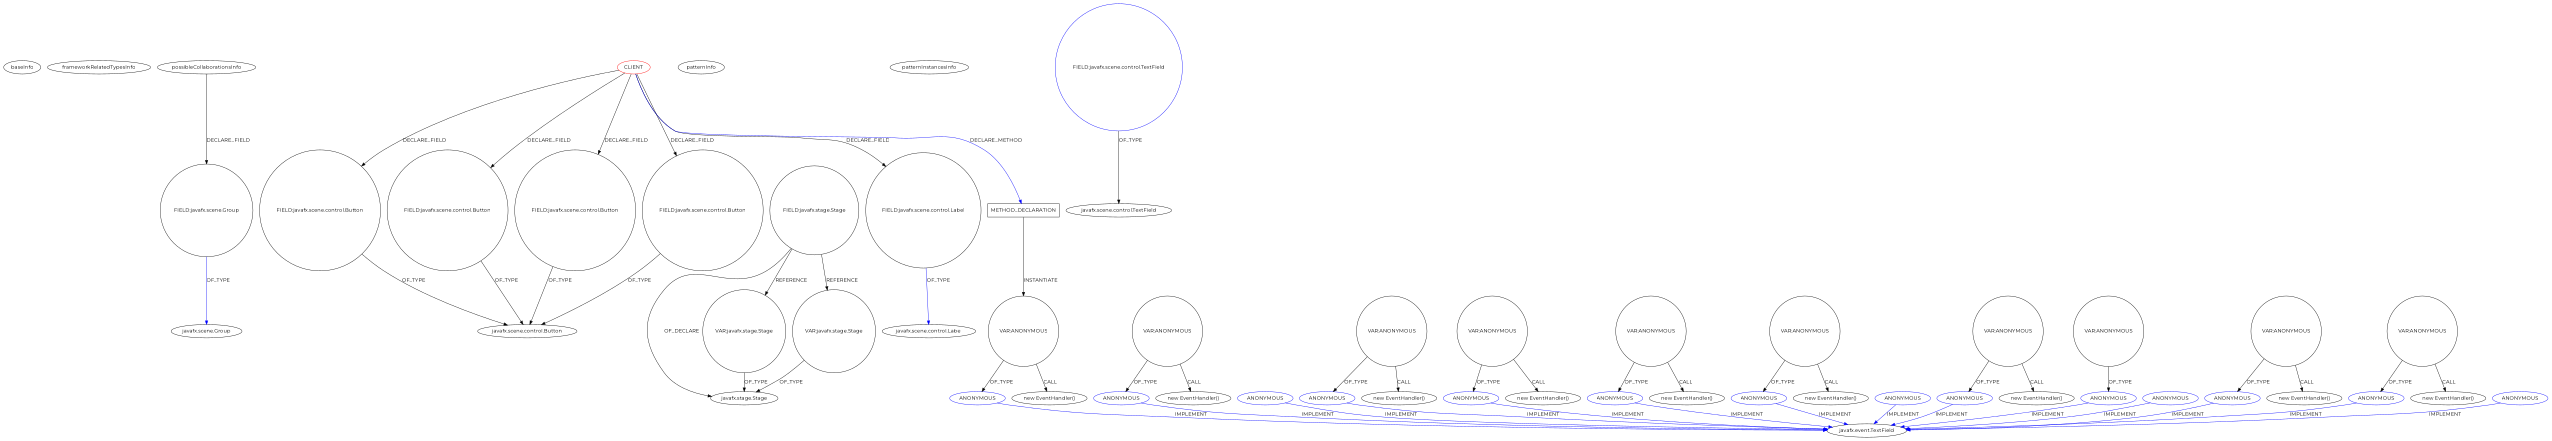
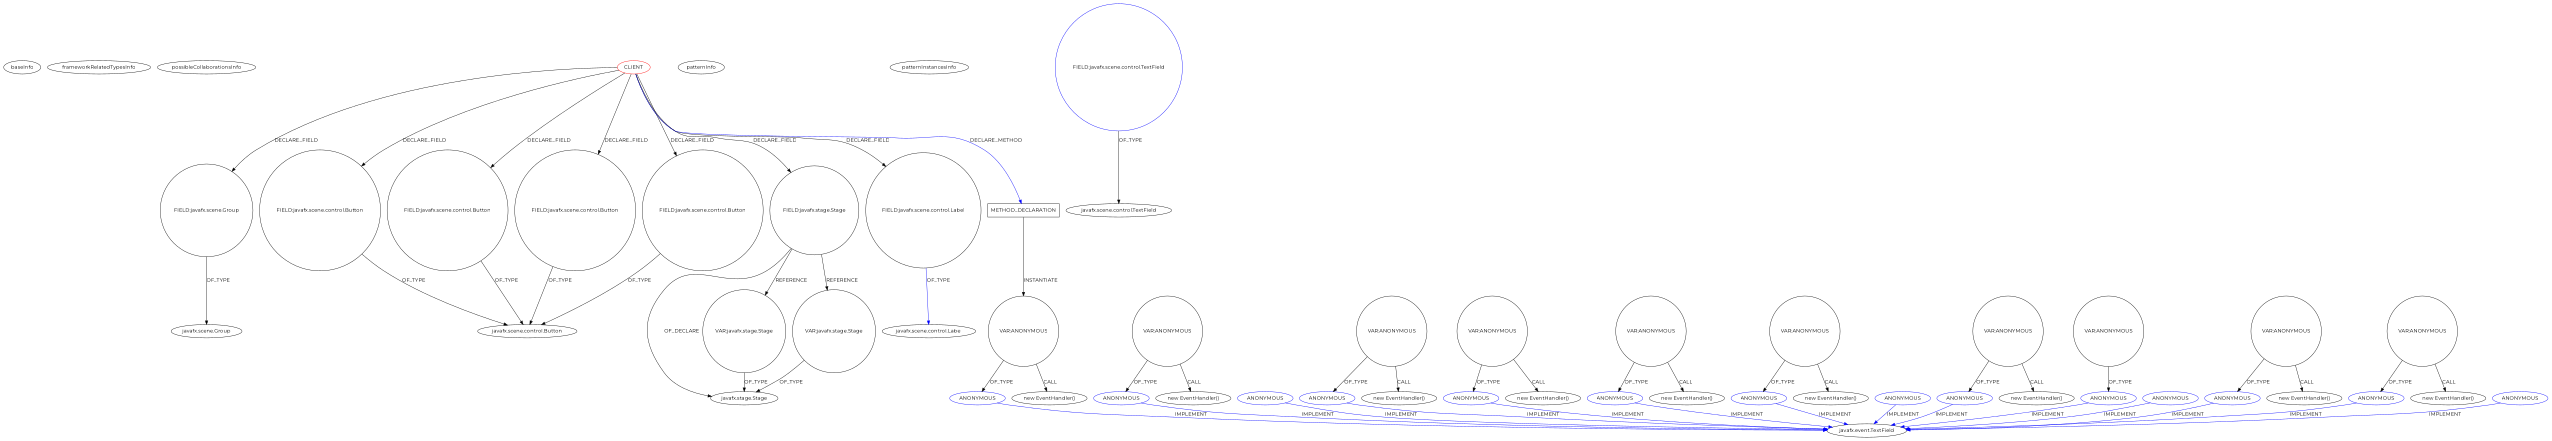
(207, 117) -> (417, 90)
none -> (691, 137)
(207, 289) -> (207, 289)
